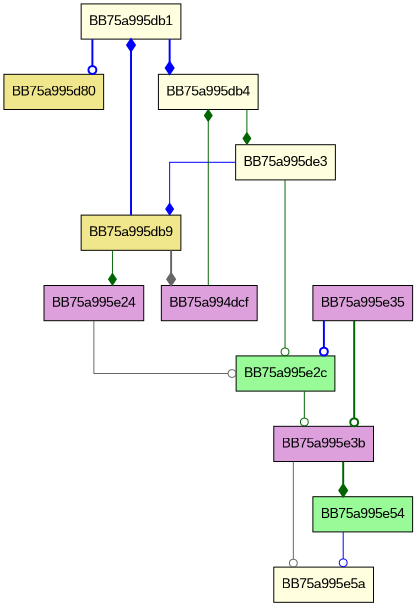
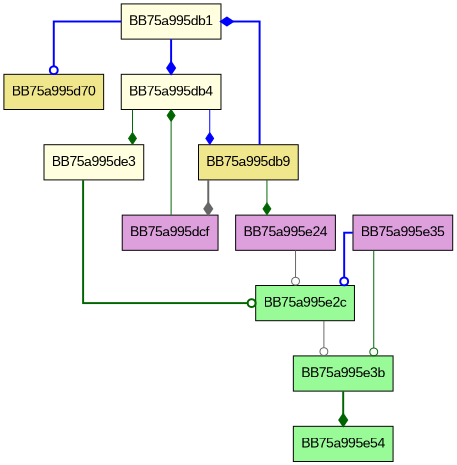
(54, 92) -> (54, 92)
(182, 162) -> (210, 121)
(285, 264) -> (104, 303)
(209, 303) -> (170, 233)
(354, 370) -> (374, 299)
(304, 405) -> (324, 334)
(324, 444) -> (343, 374)
(324, 585) -> none
